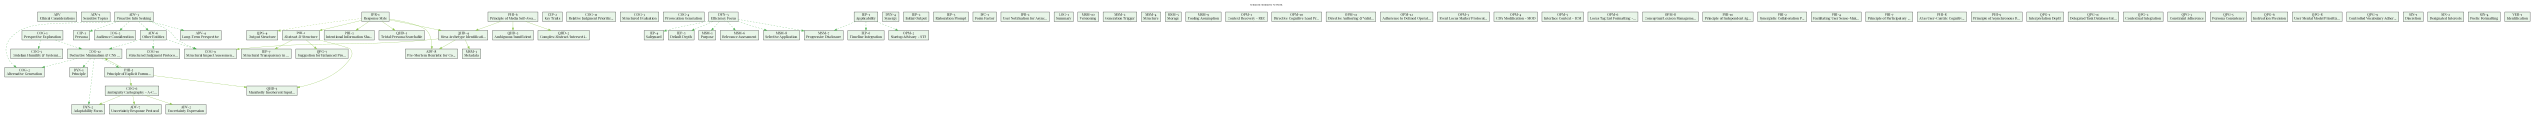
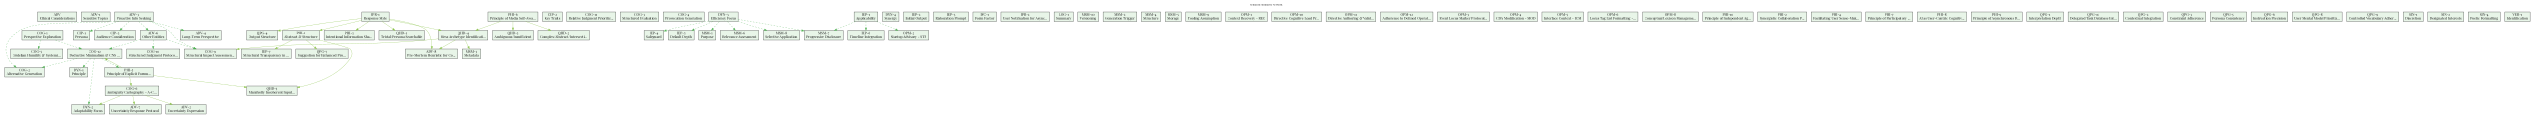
(321, 24) -> (321, 24)
(115, 35) -> (115, 35)
